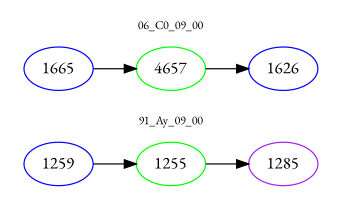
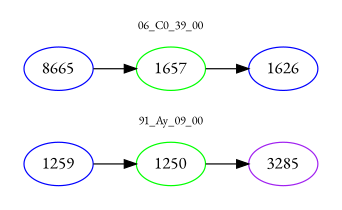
(171, 26) -> (171, 26)
(59, 69) -> (59, 69)
(171, 69) -> (171, 69)
(171, 164) -> (171, 164)
(283, 164) -> (283, 164)
